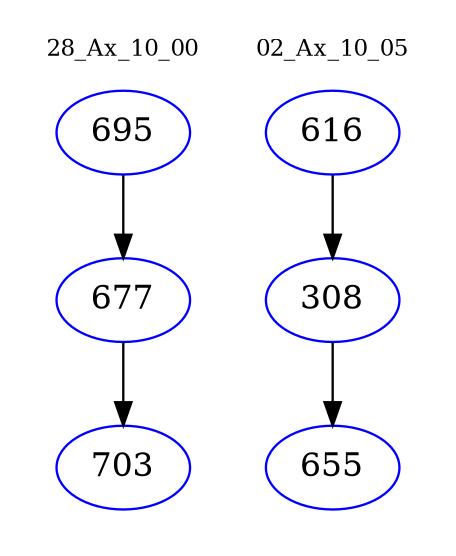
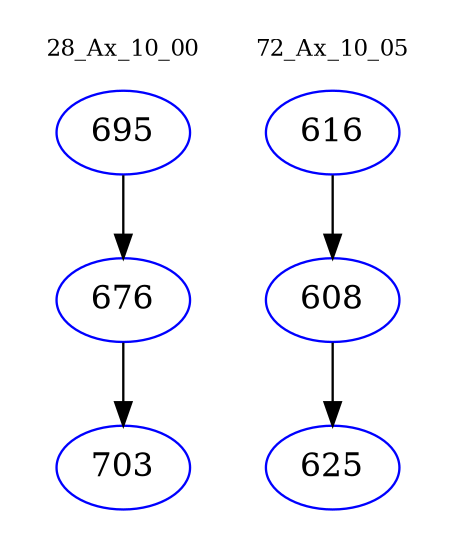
(333, 50) -> (333, 50)
(123, 300) -> (123, 300)
(333, 300) -> (333, 300)
(333, 468) -> (333, 468)
